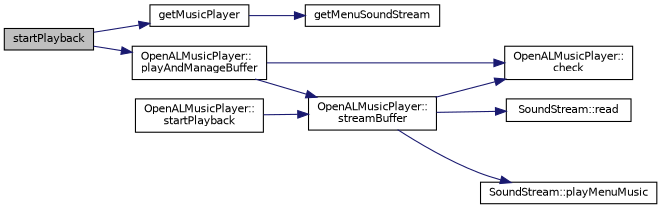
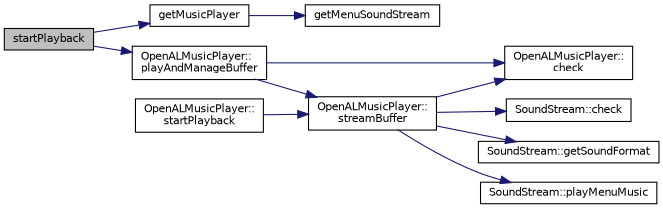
(569, 110) -> (569, 110)
none -> (569, 152)
